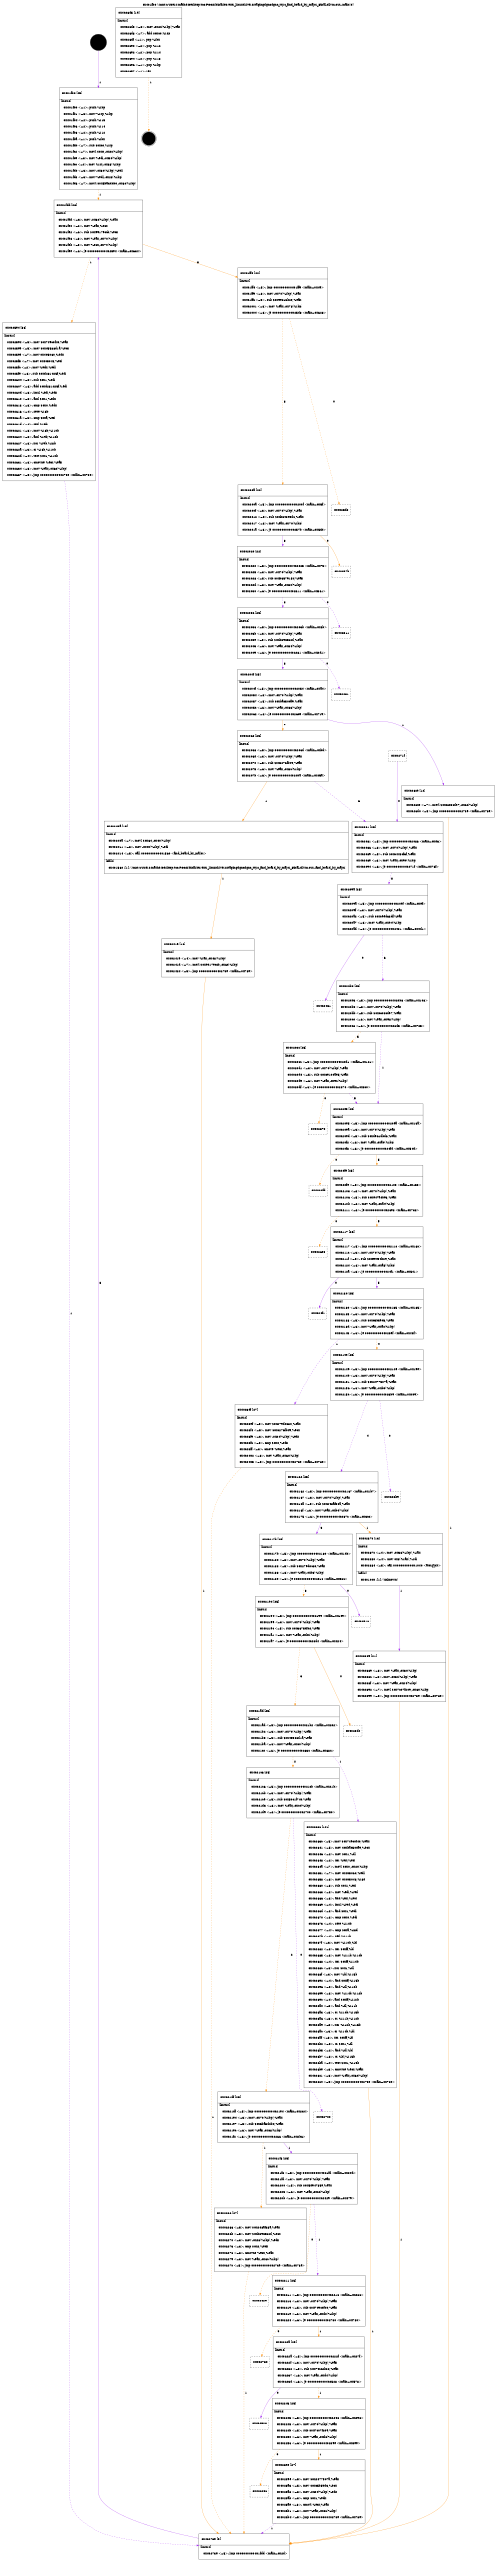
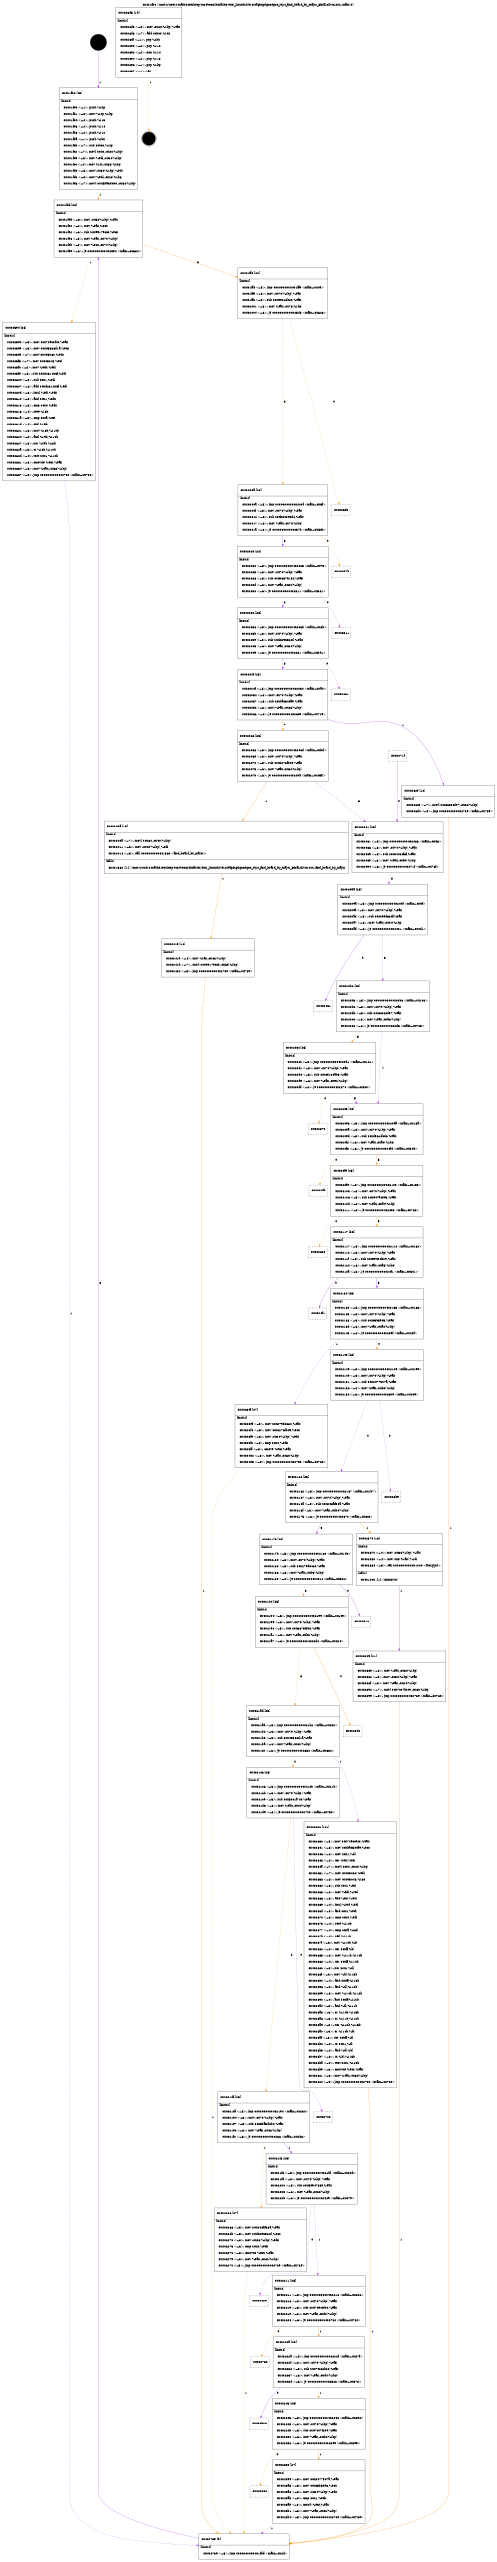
(332, 548) -> (332, 548)
(307, 2267) -> (307, 2267)
